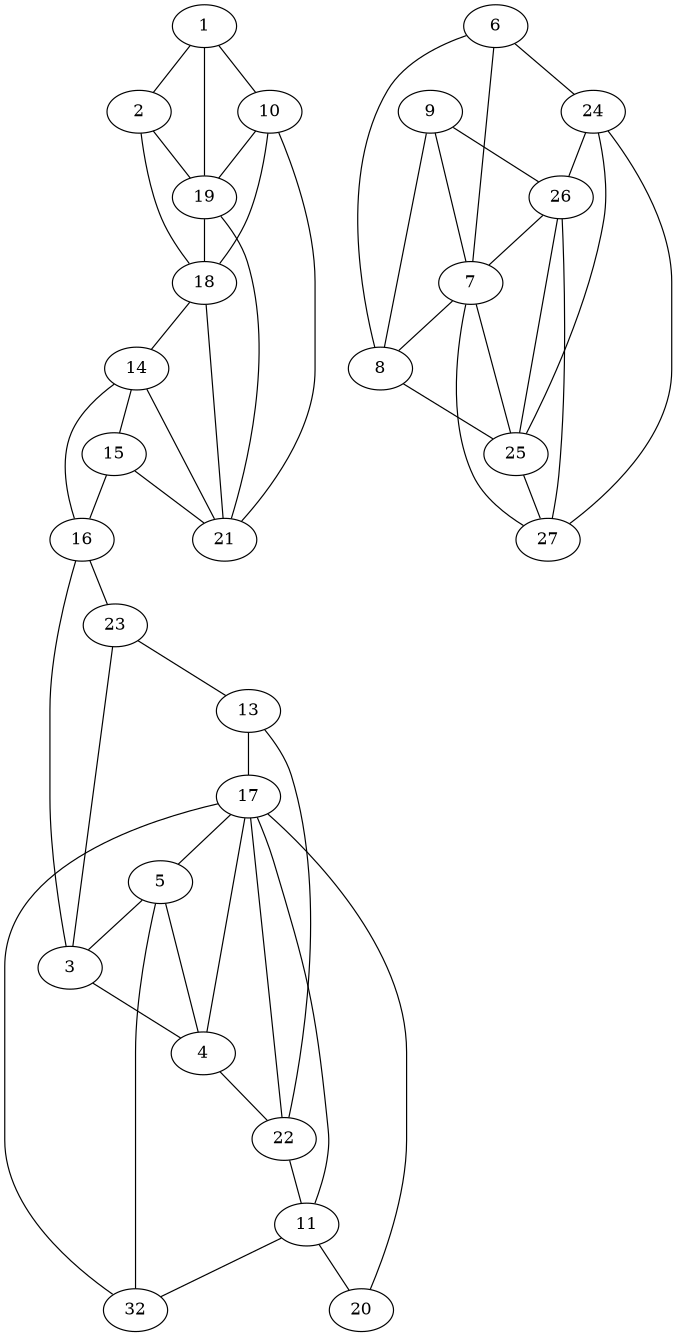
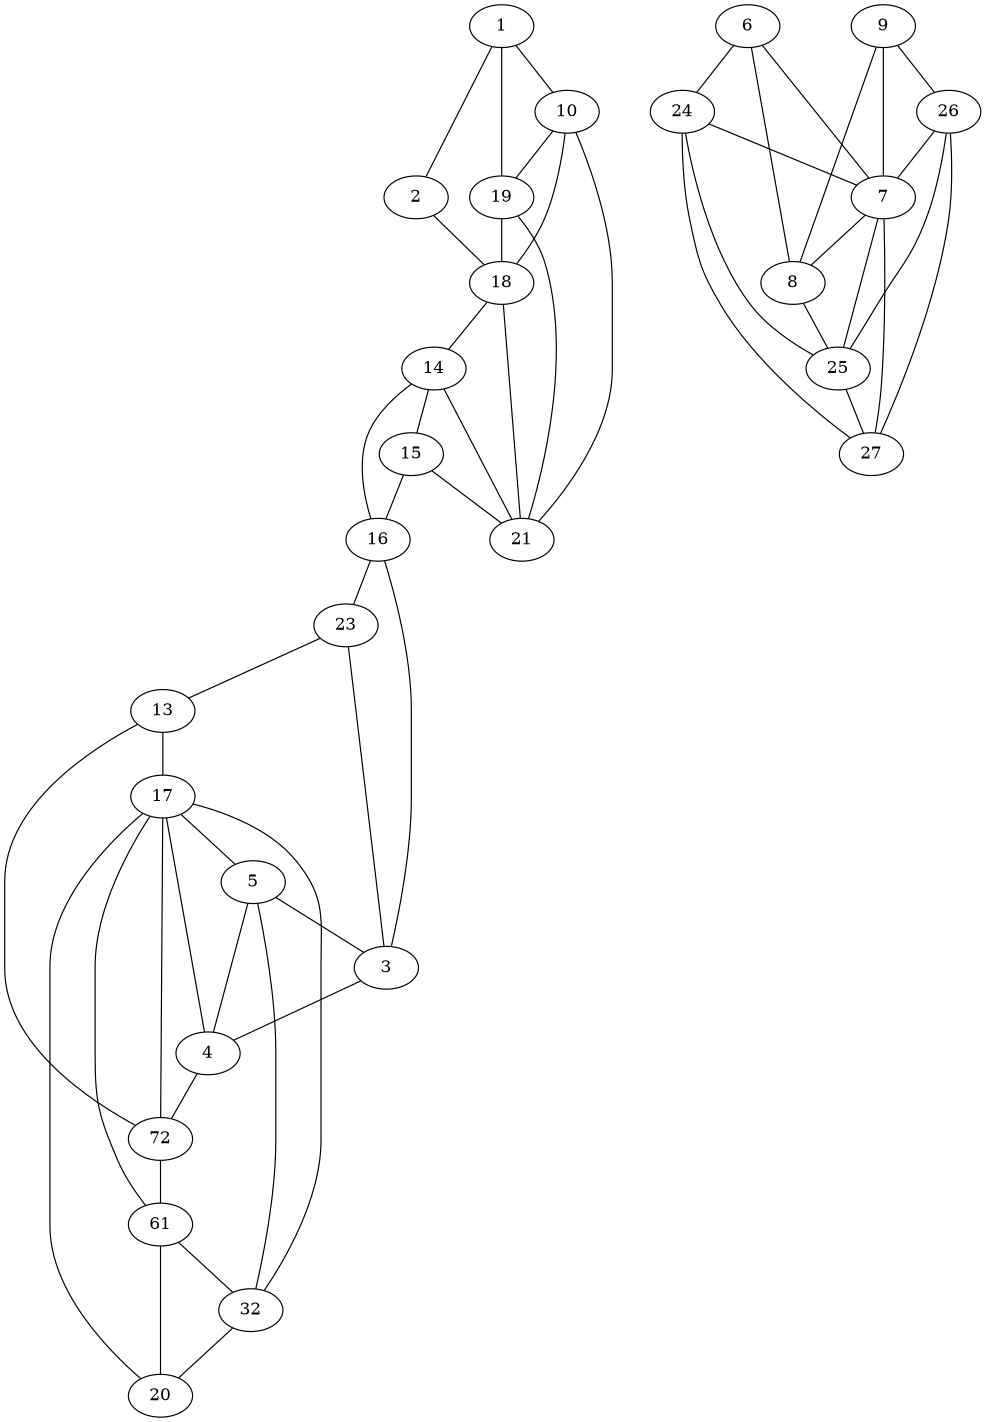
(577, 154) -> (783, 155)
(172, 155) -> none
(284, 1139) -> (160, 1139)
(307, 1225) -> (160, 1225)
none -> (206, 1353)
